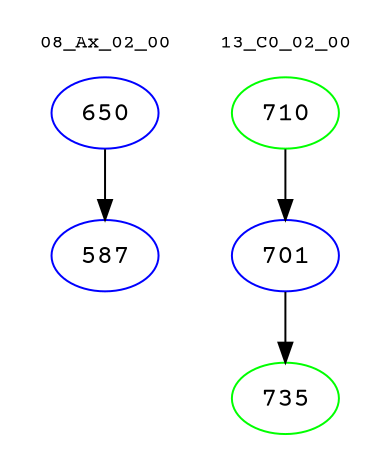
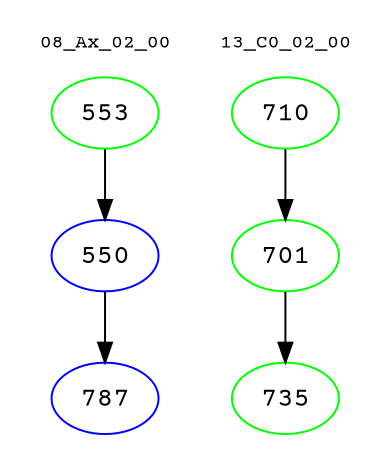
none -> (105, 113)
(105, 113) -> (105, 256)
(105, 256) -> (105, 398)
(285, 256) -> (285, 256)
